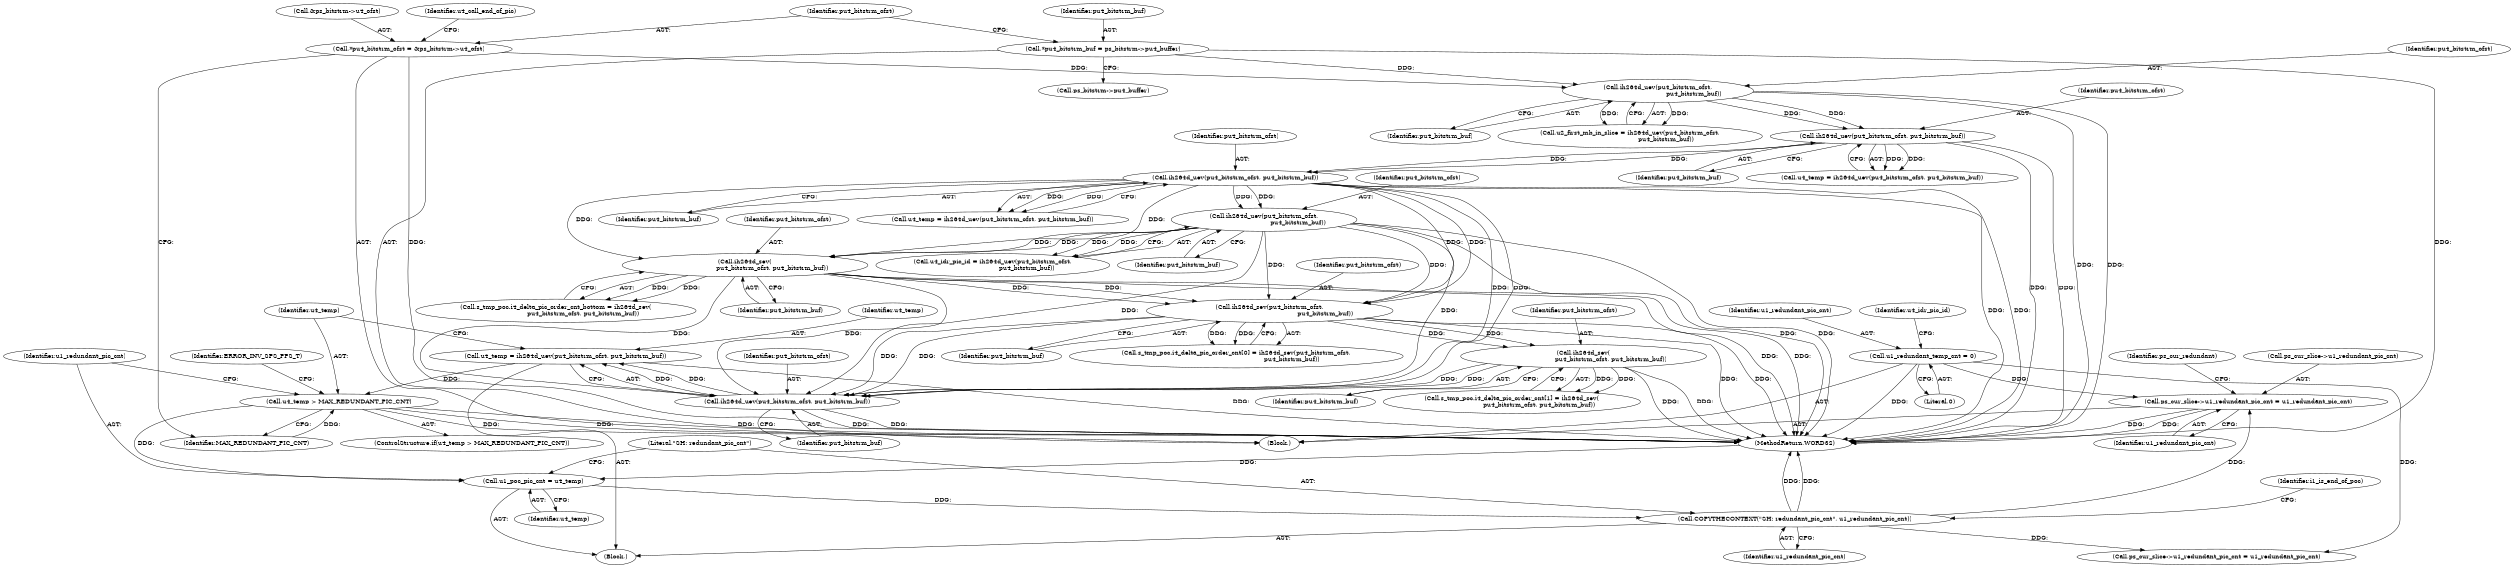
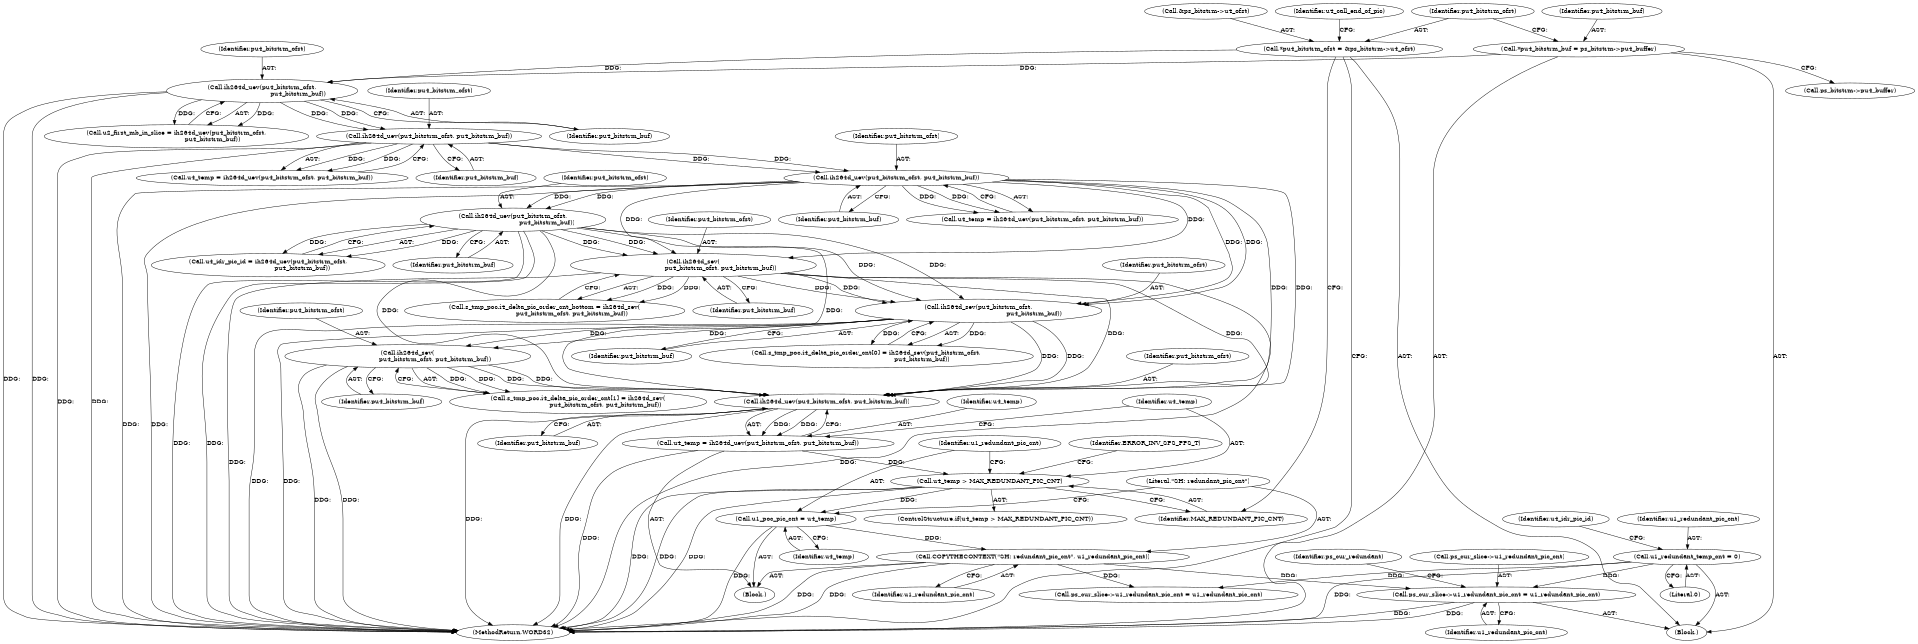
(418, 242) -> (1360, 356)
(2444, 242) -> (1442, 356)
(333, 425) -> (1197, 500)
(1172, 462) -> (709, 617)
(2320, 481) -> none
